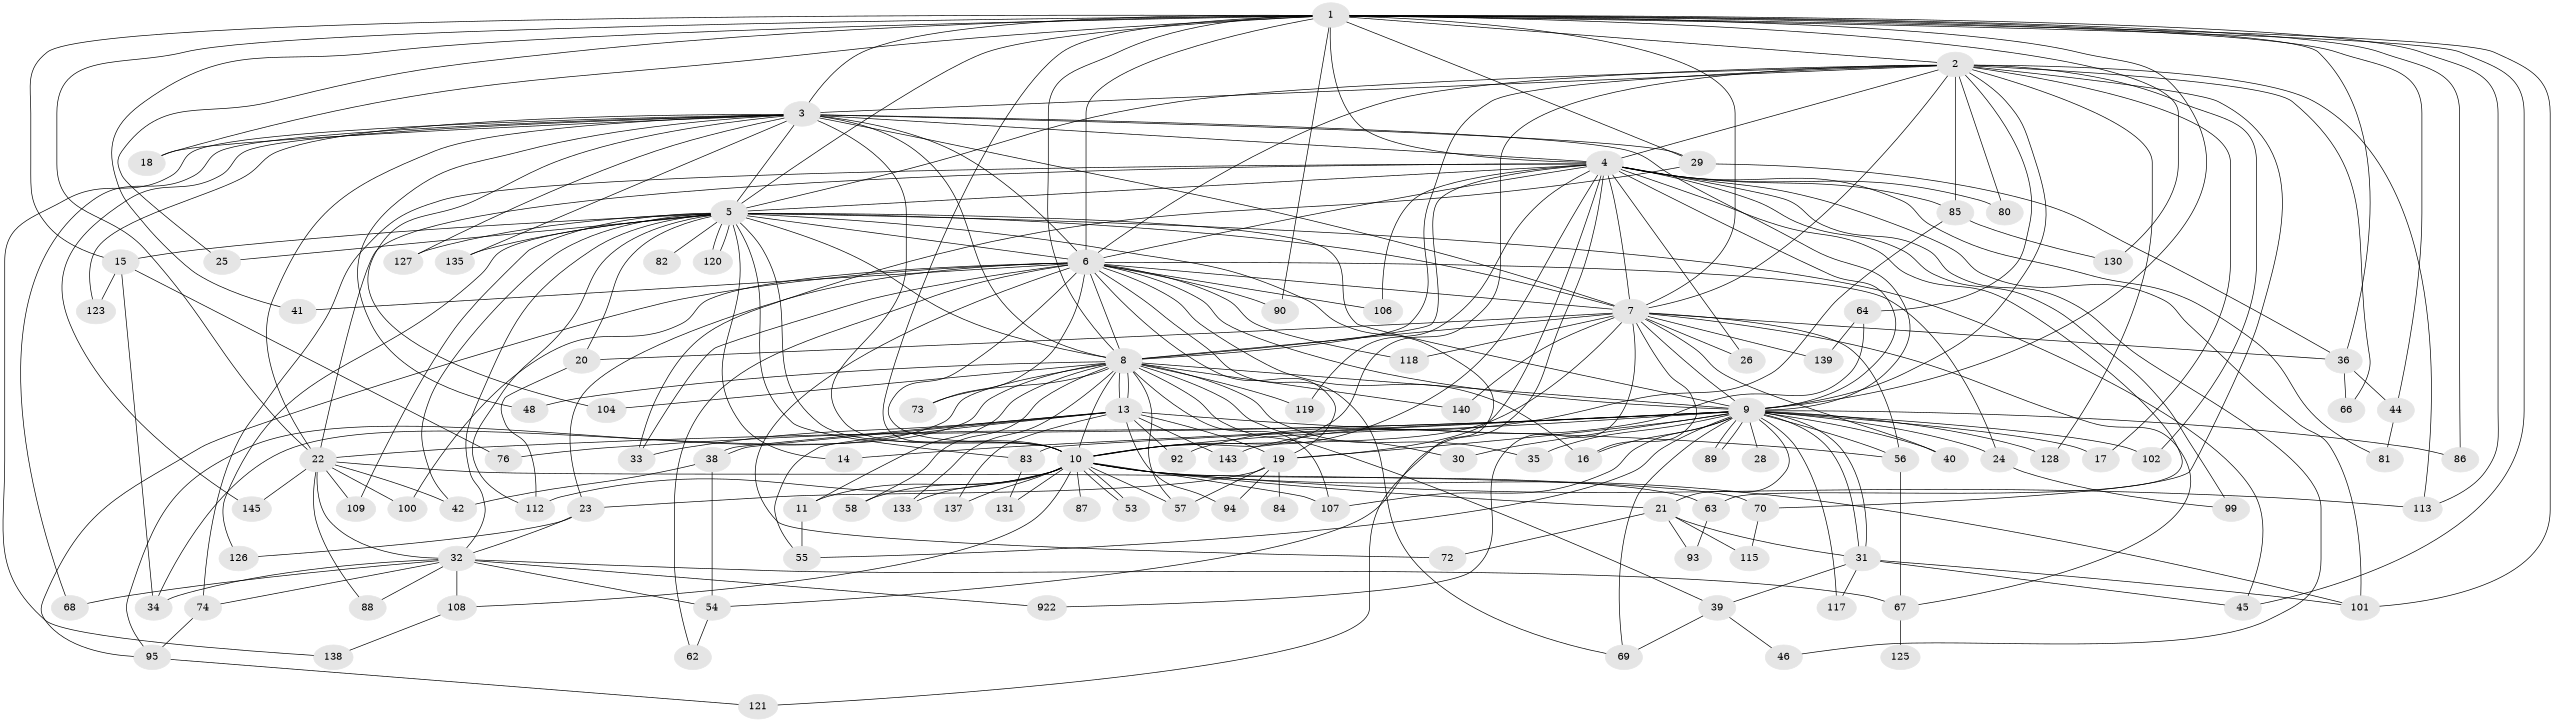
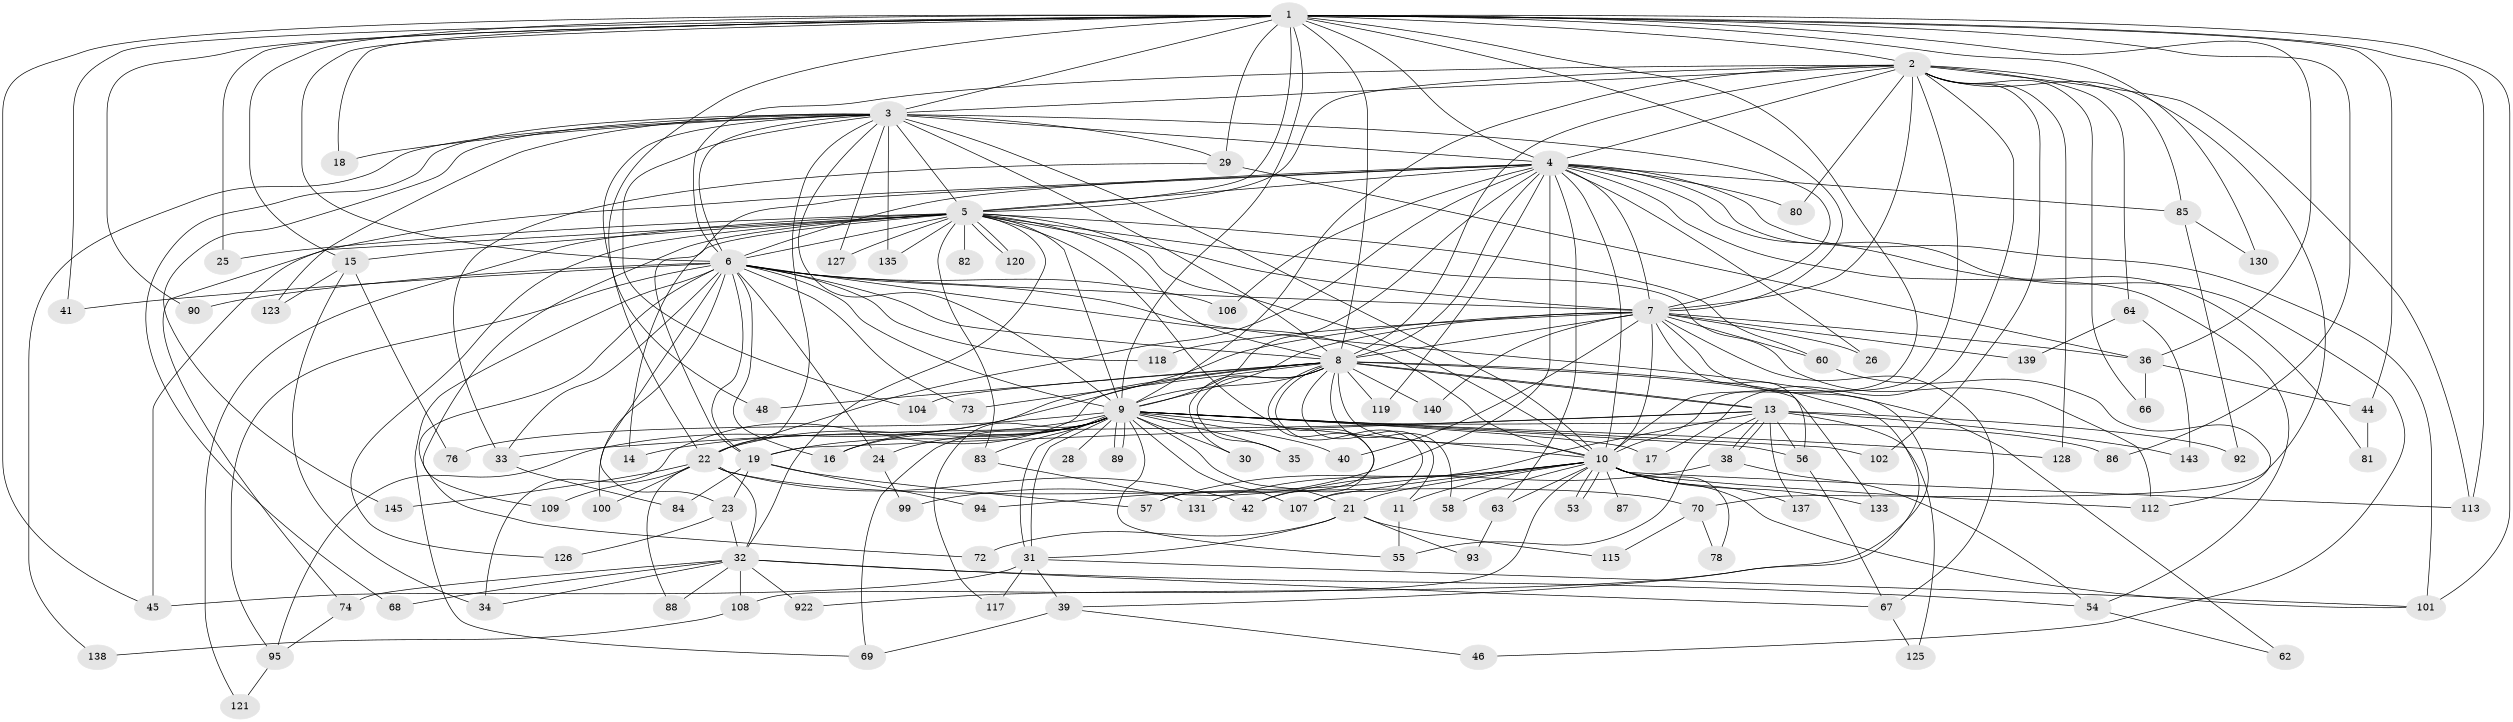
(582, 361) -> (1822, 361)
none -> (610, 492)
none -> (1932, 515)
none -> (1717, 558)
